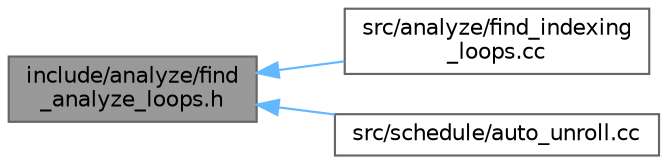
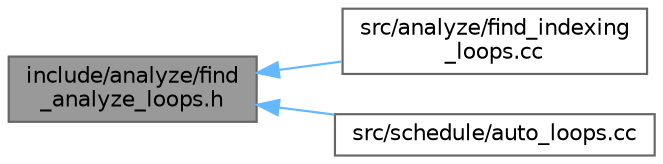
(497, 135) -> (495, 135)
